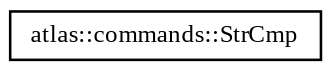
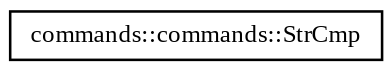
(166, 36) -> (196, 36)
